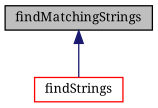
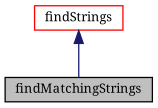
(79, 60) -> (79, 60)
